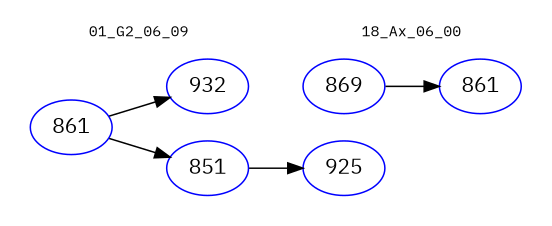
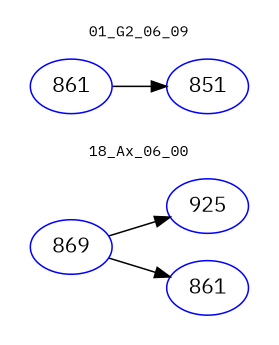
(208, 86) -> none
(270, 168) -> (132, 229)
